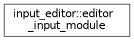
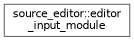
(67, 20) -> (67, 20)
